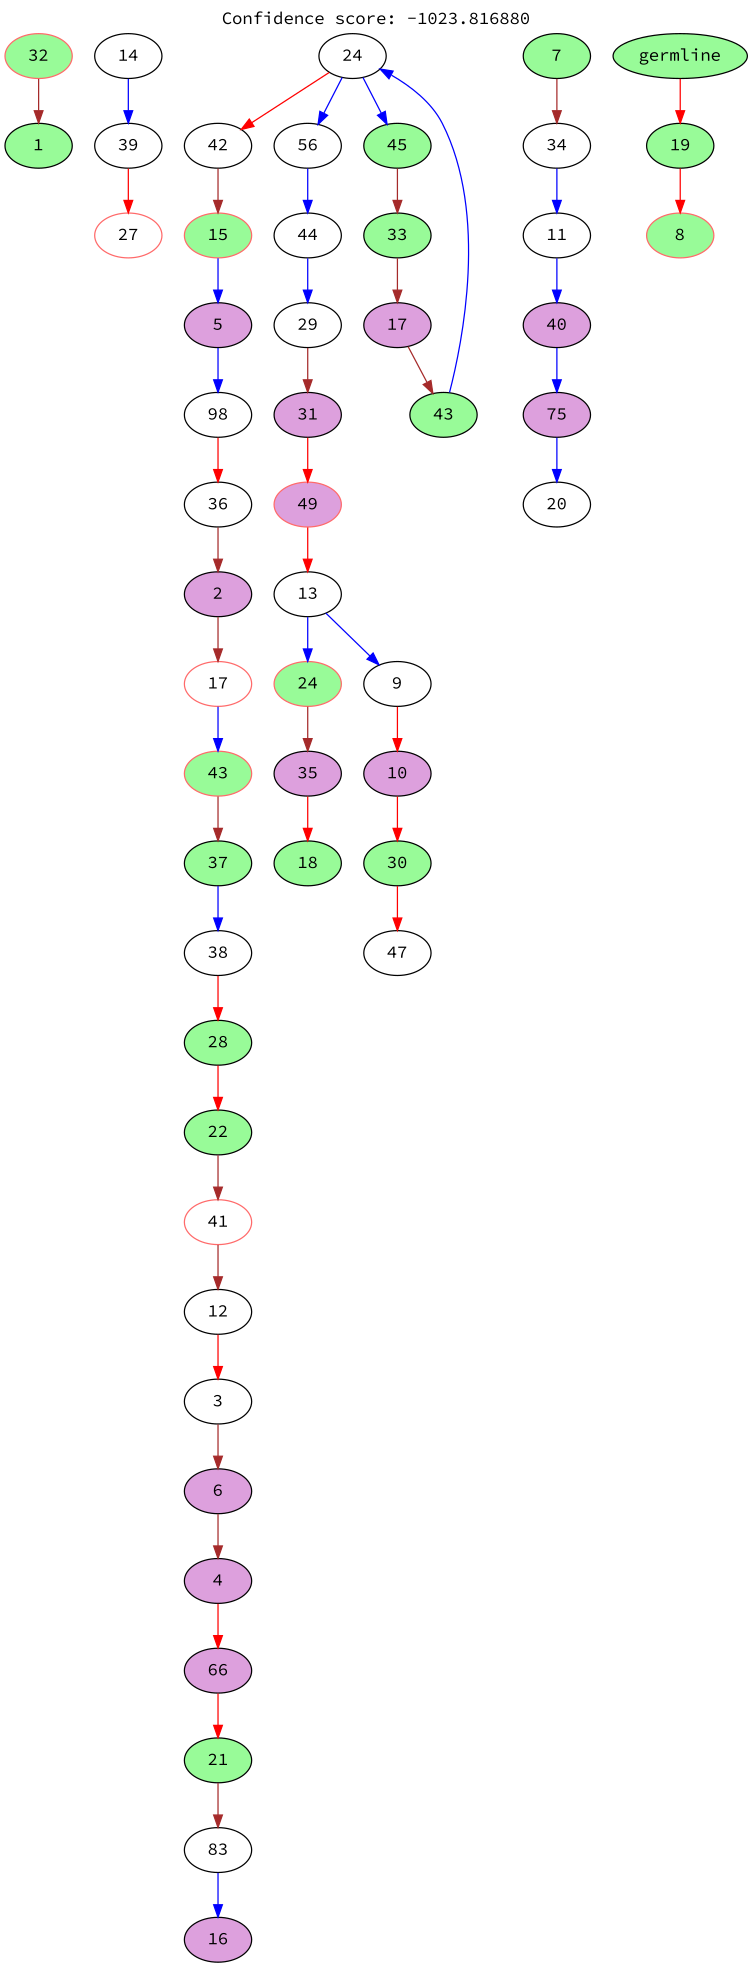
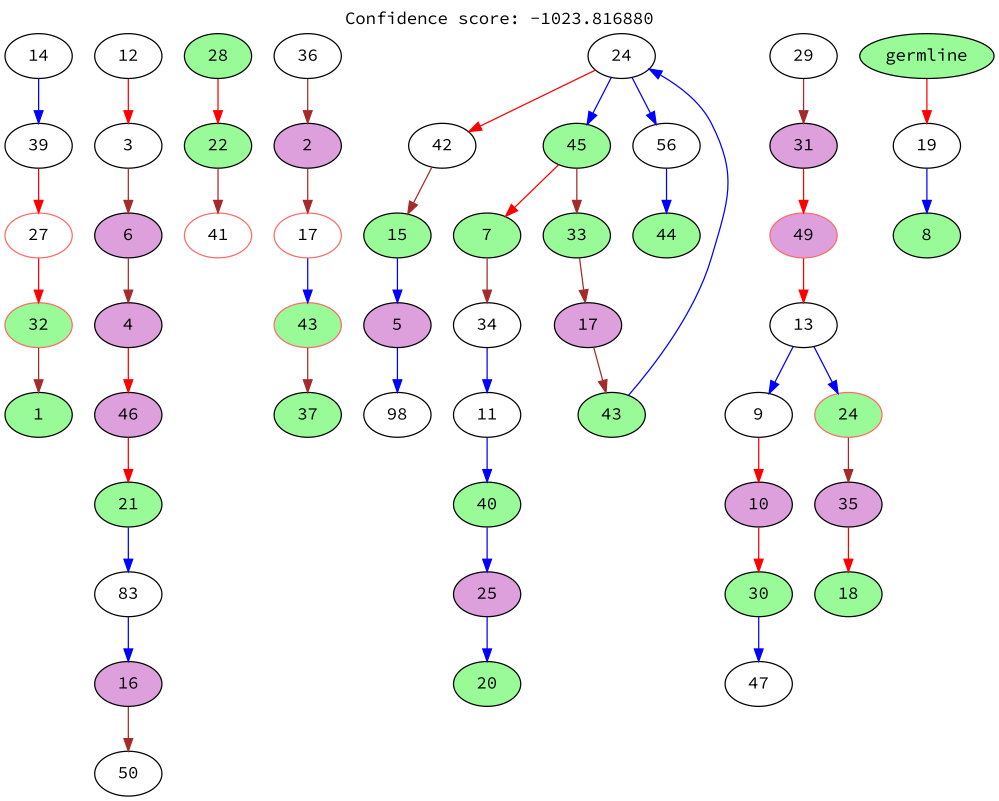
(680, 146) -> (927, 146)
(680, 185) -> (927, 185)
none -> (537, 186)
(218, 235) -> (397, 235)
(308, 235) -> (667, 235)
(680, 235) -> (927, 235)
none -> (39, 274)
(308, 274) -> none
(557, 325) -> (487, 505)
(557, 415) -> (487, 594)
(218, 454) -> none
(557, 505) -> (487, 684)
none -> (128, 774)
(397, 902) -> (759, 633)
(218, 953) -> none
(218, 1261) -> none
(218, 1671) -> (128, 415)
(218, 1799) -> (128, 543)
